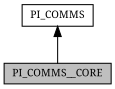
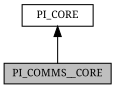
(58, 15) -> (58, 15)
